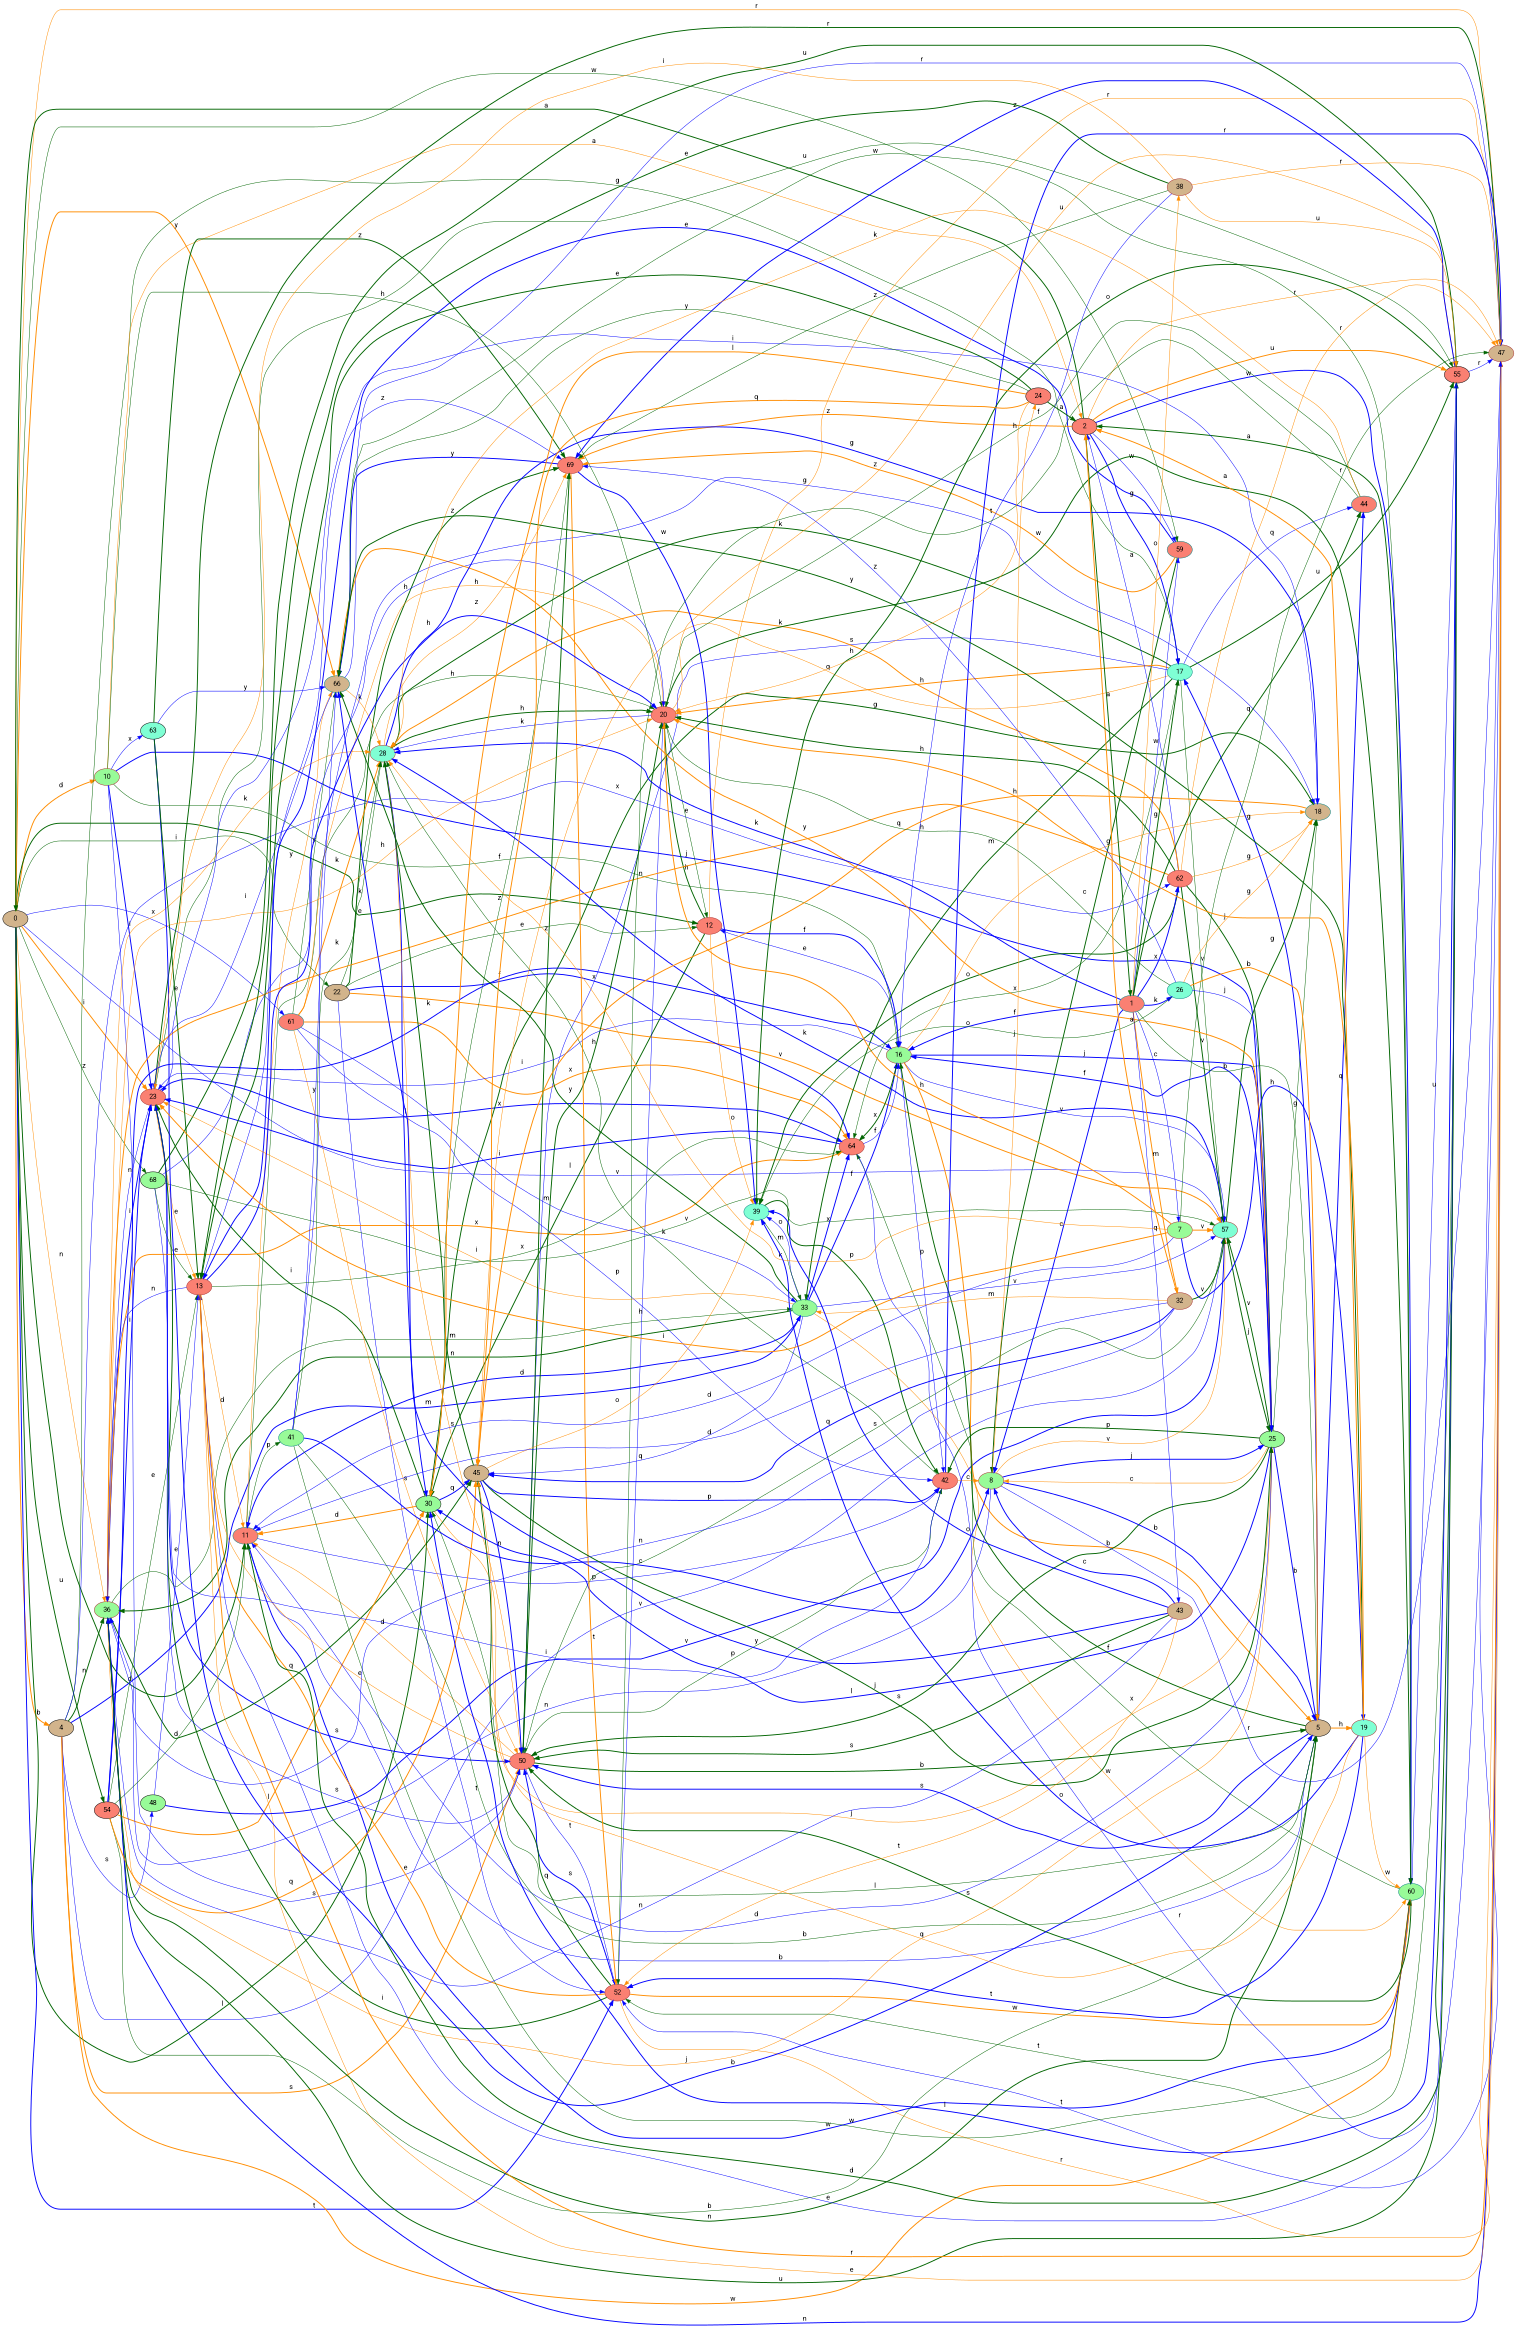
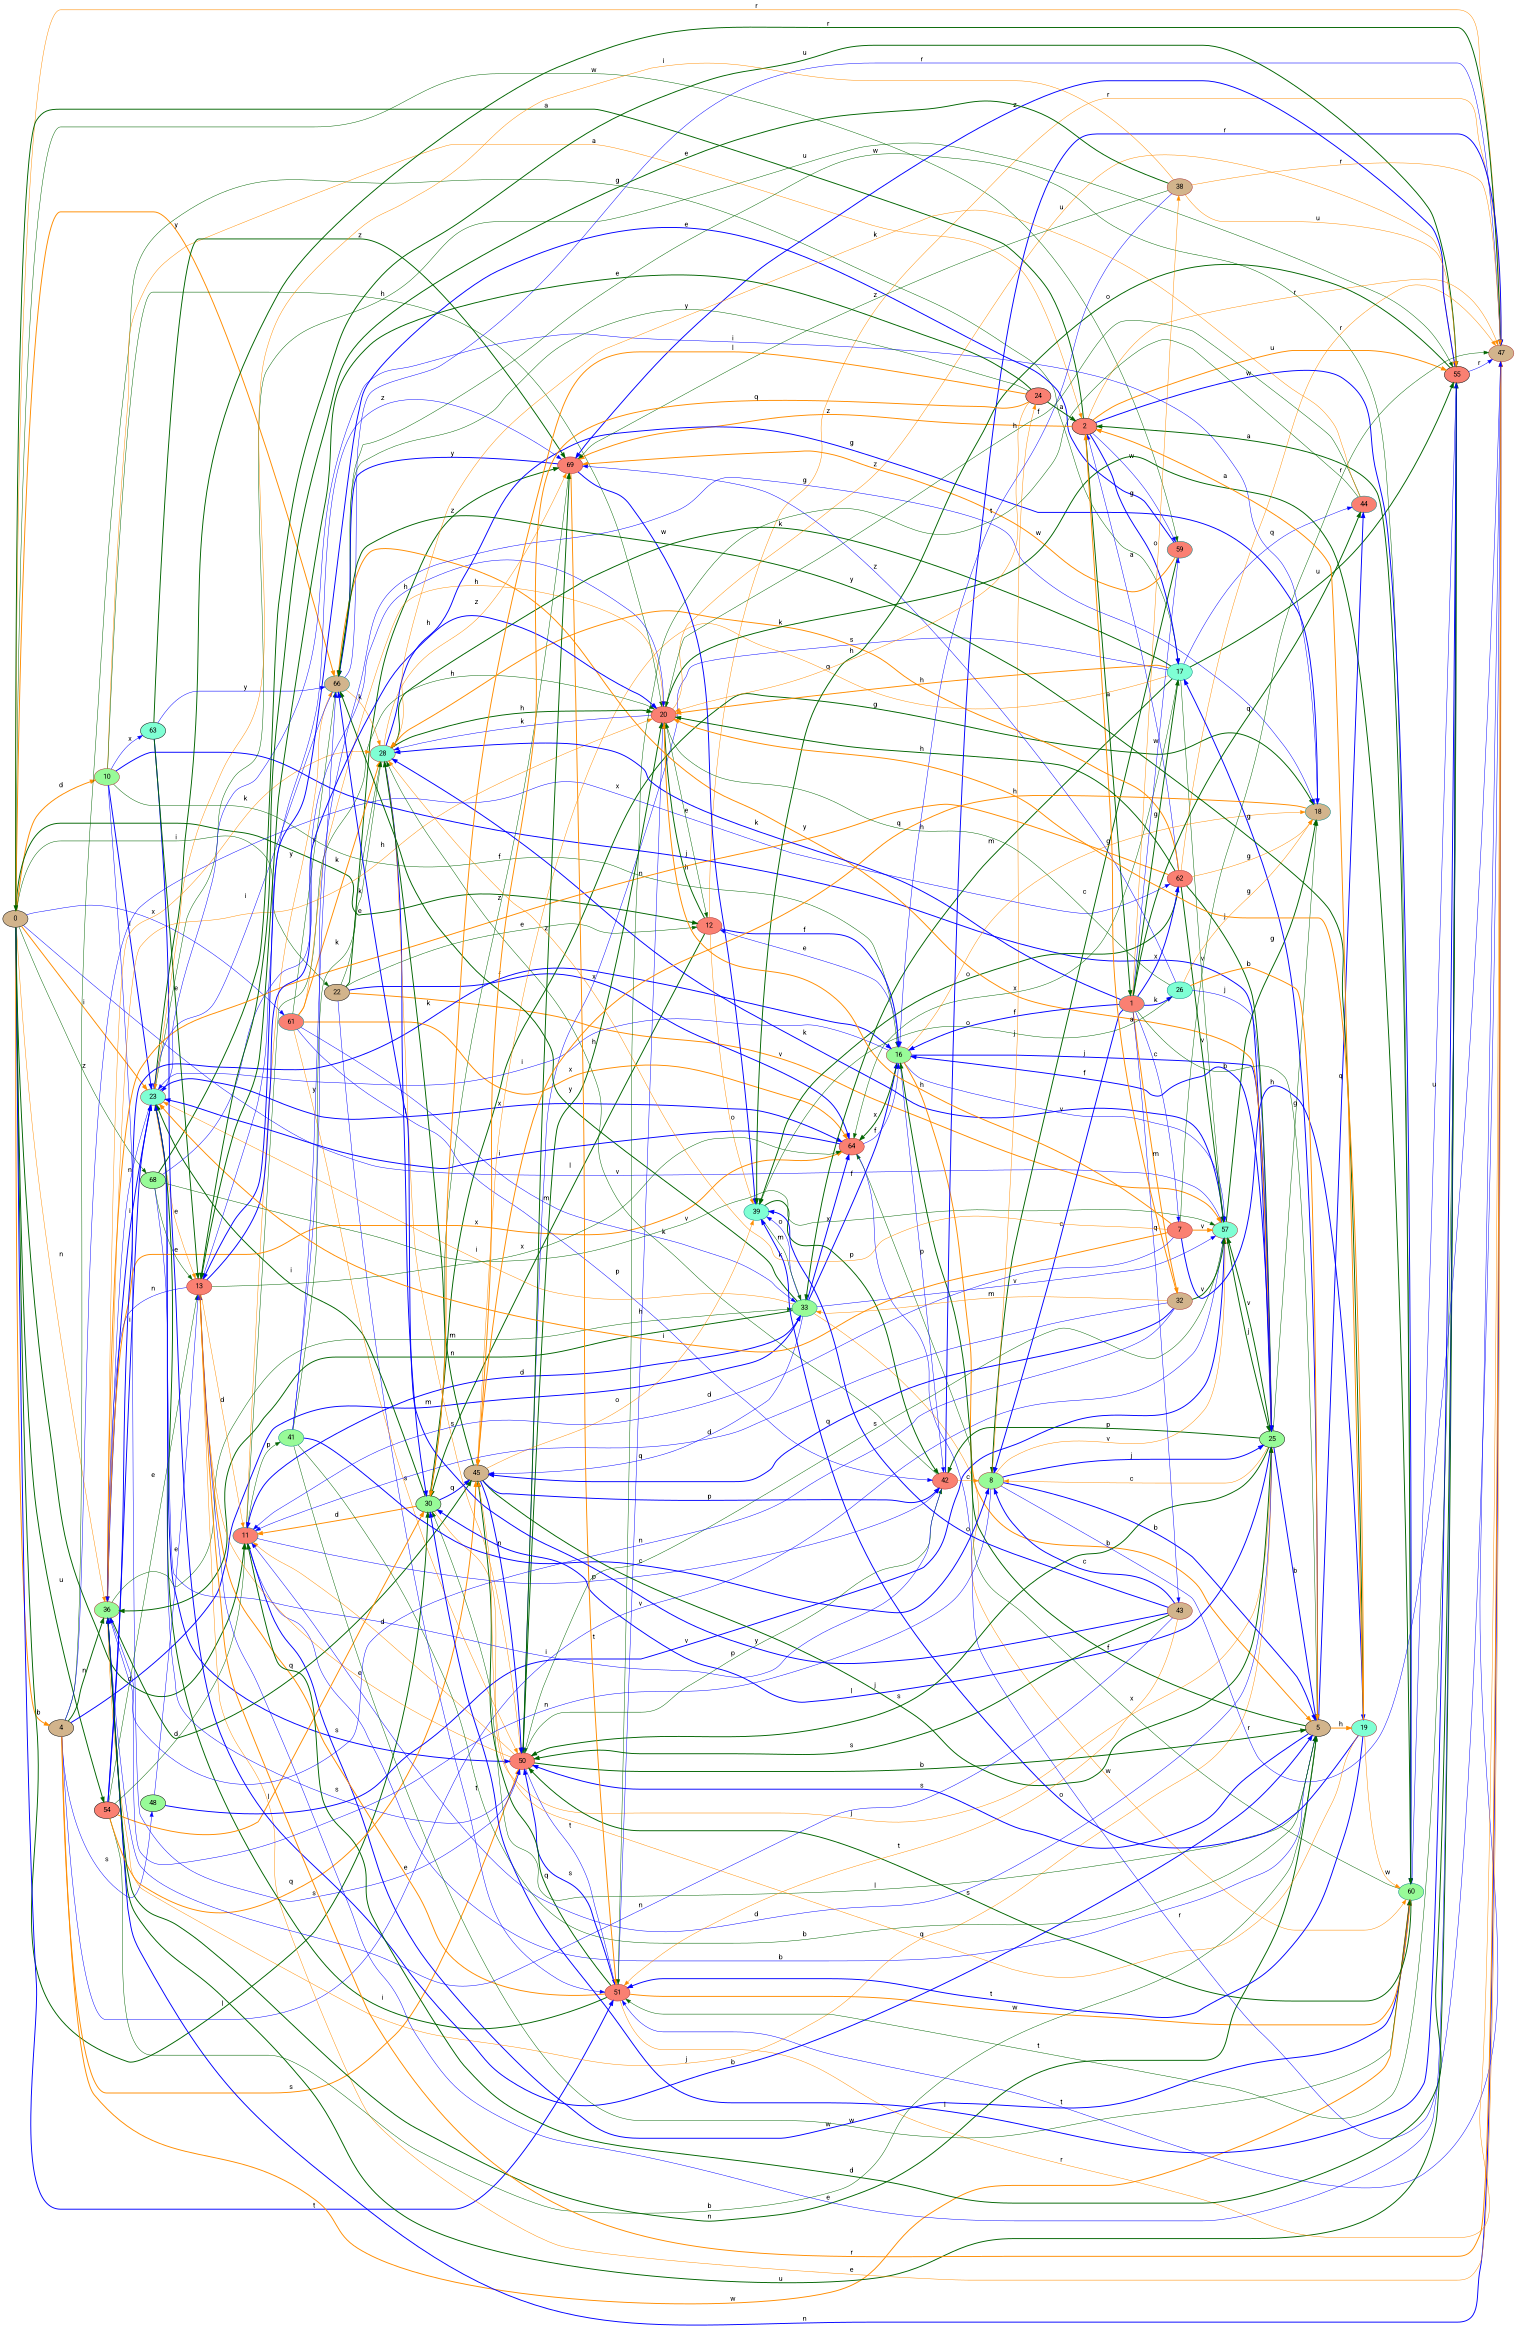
(153, 1097) -> (153, 1097)
(1180, 1230) -> (1180, 1230)
(617, 1993) -> (617, 1993)
